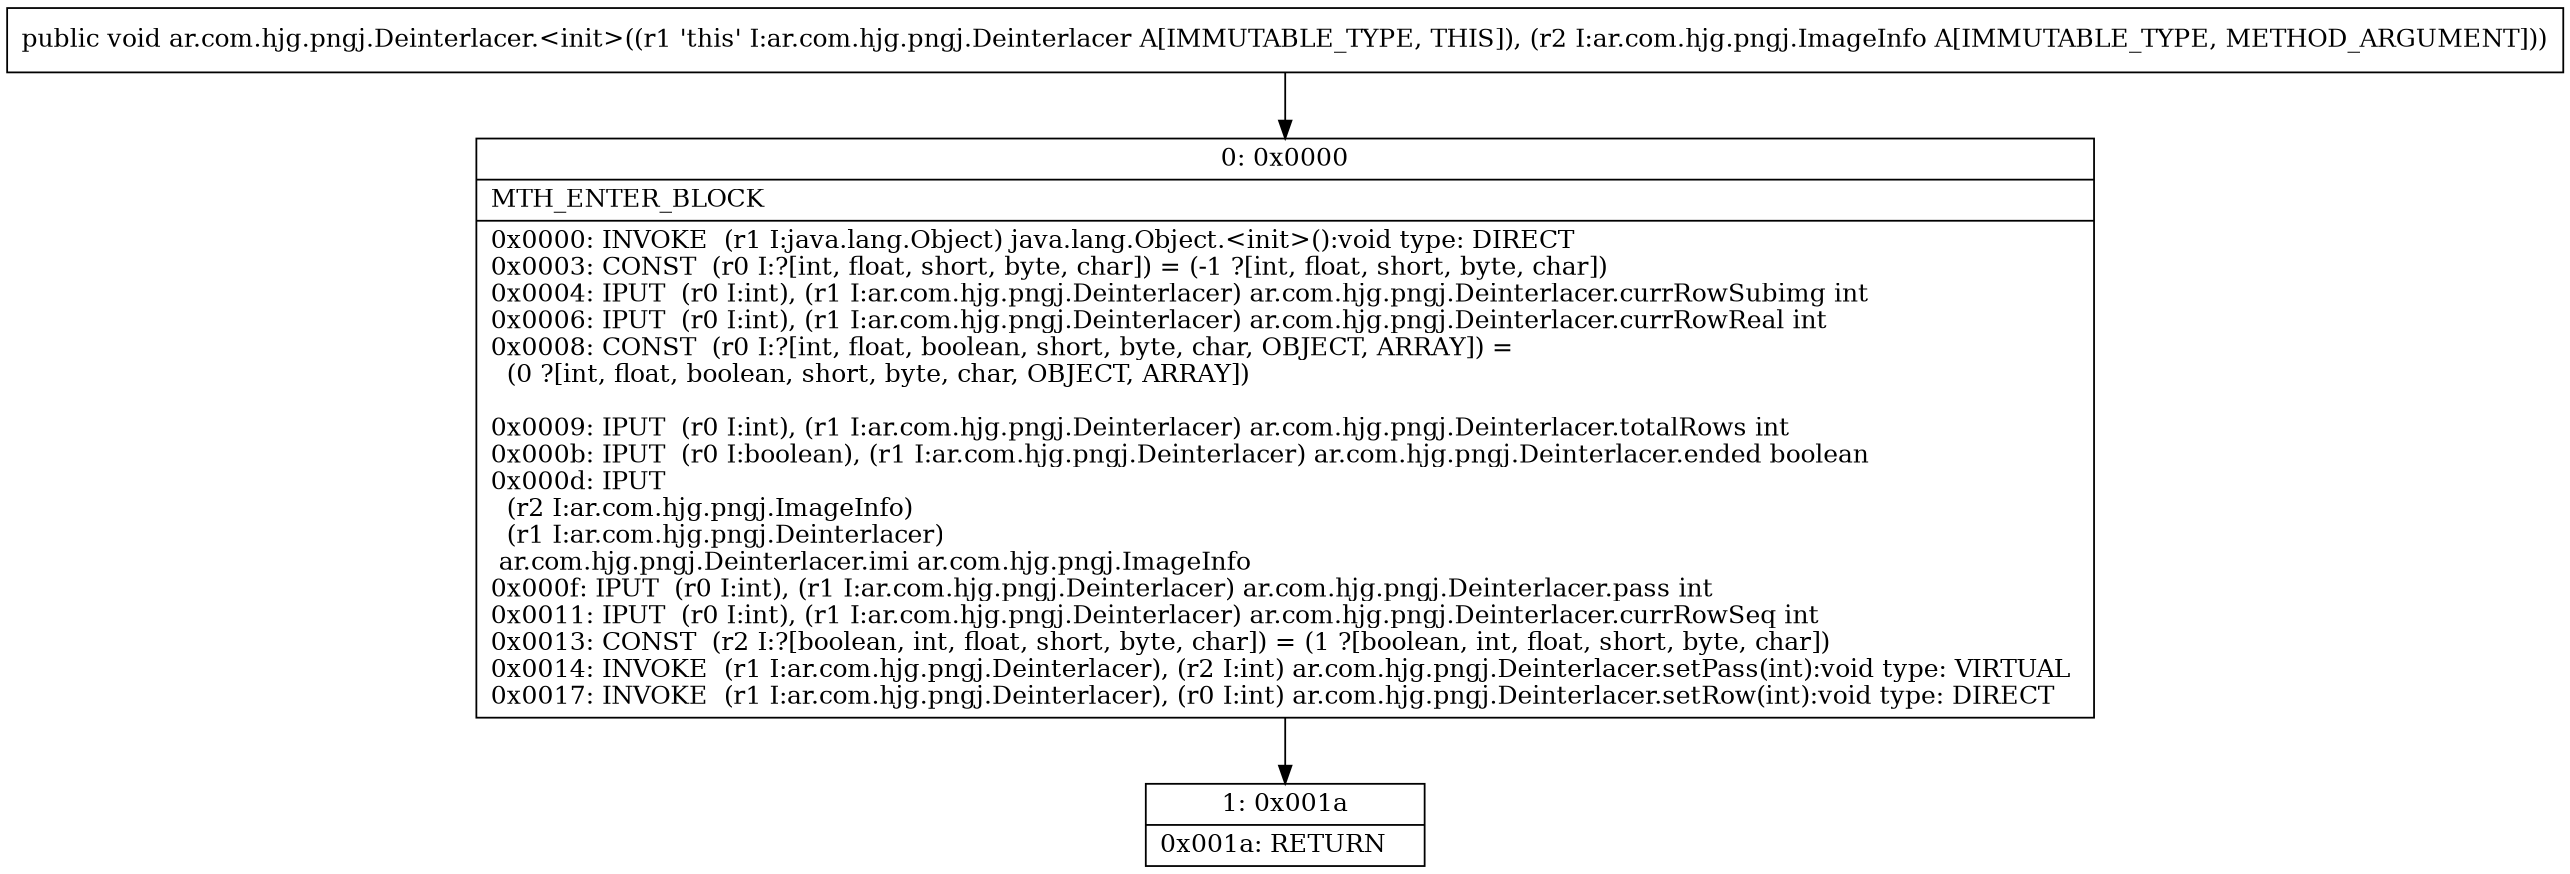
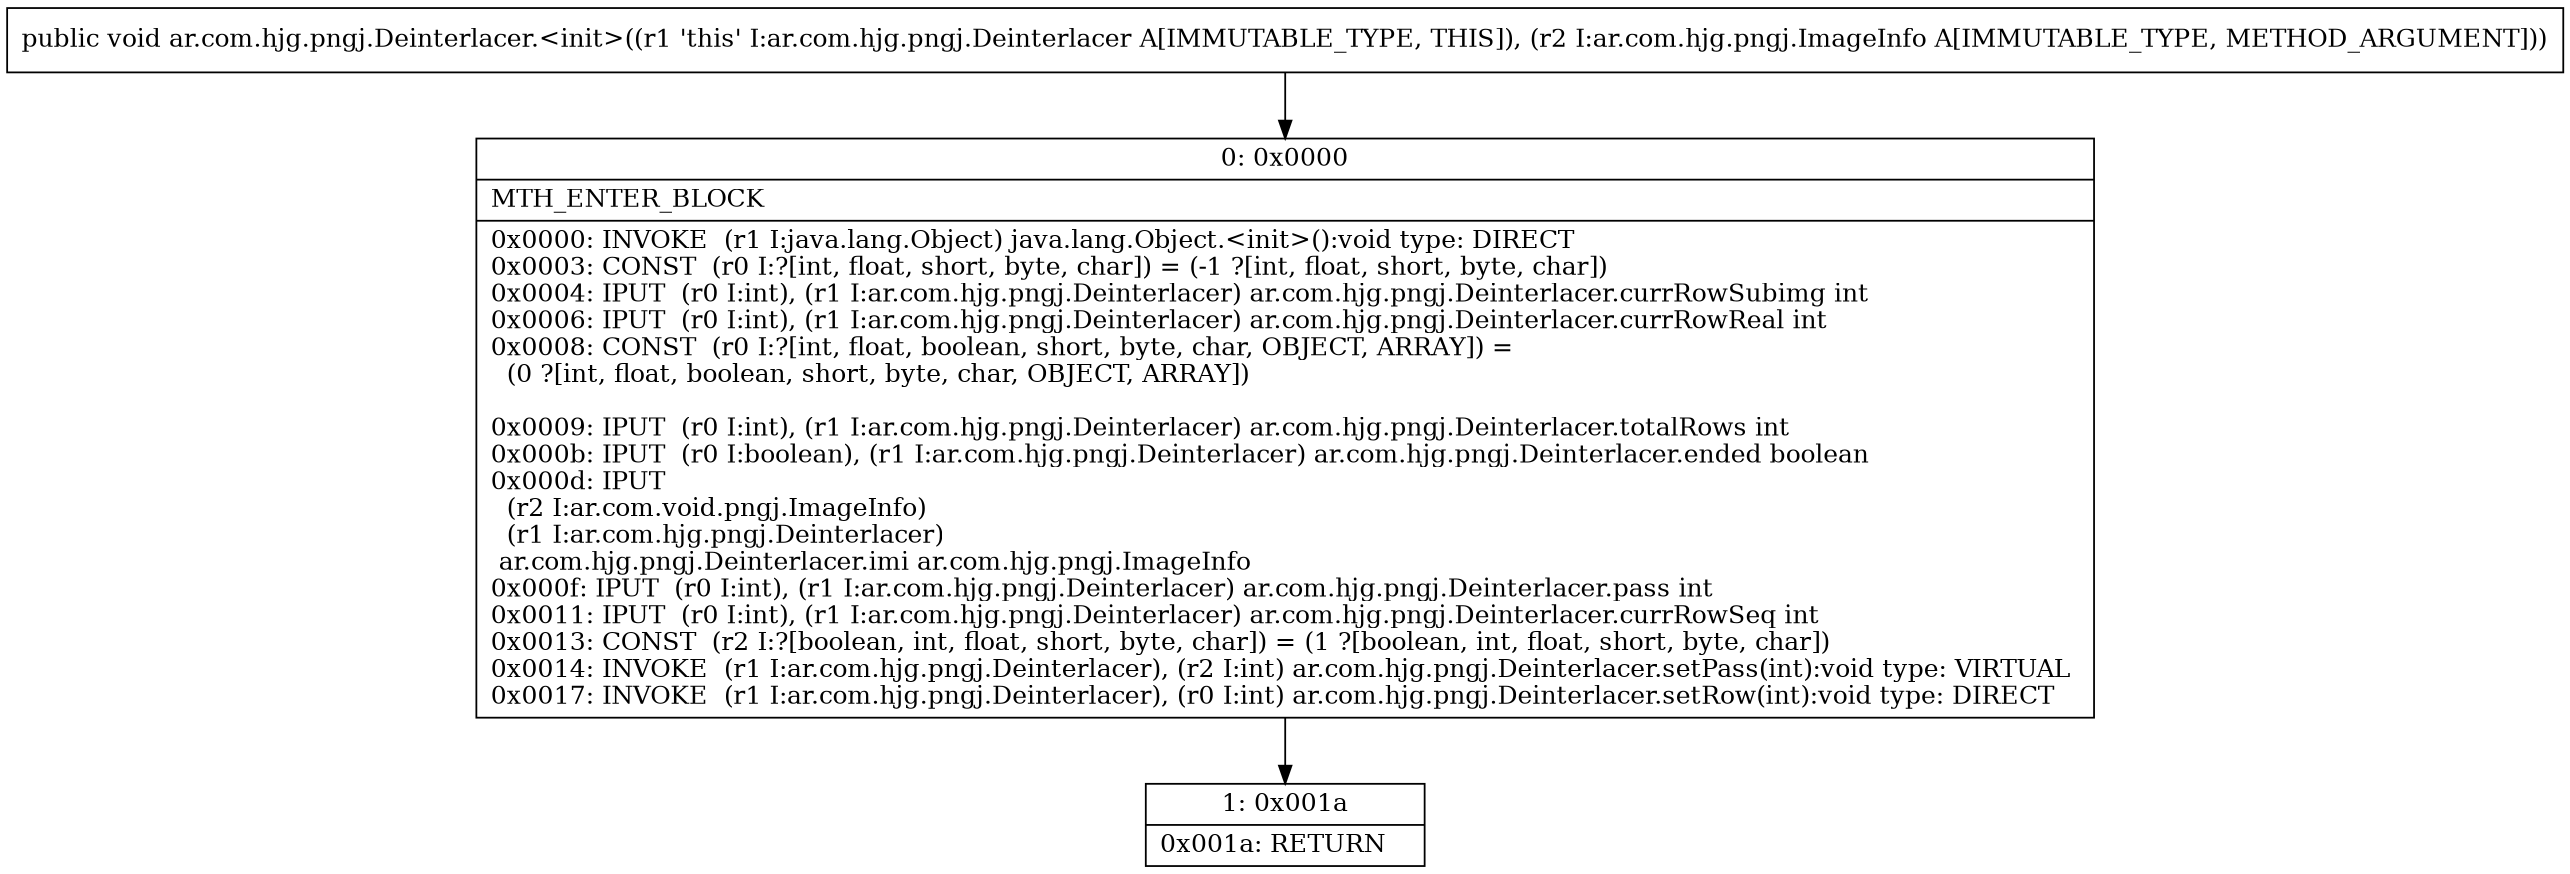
(702, 509) -> (709, 509)
